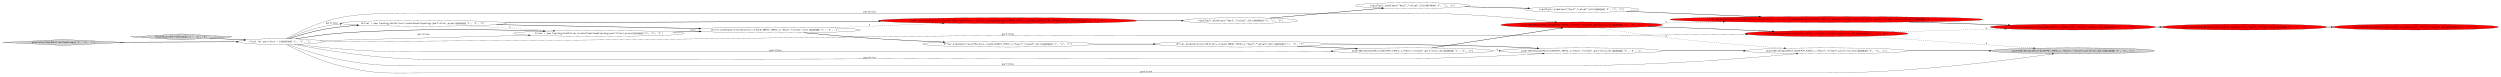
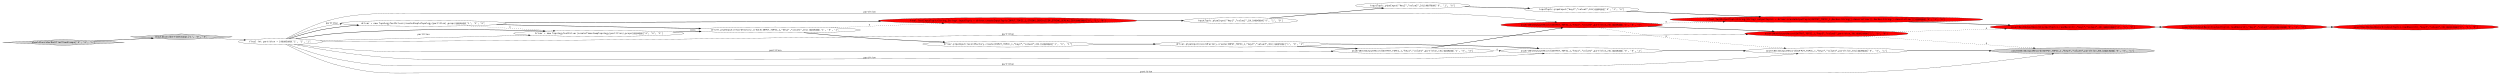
(227, 39) -> (227, 39)
(178, 42) -> (123, 40)
